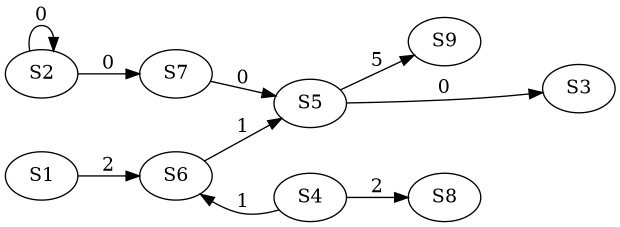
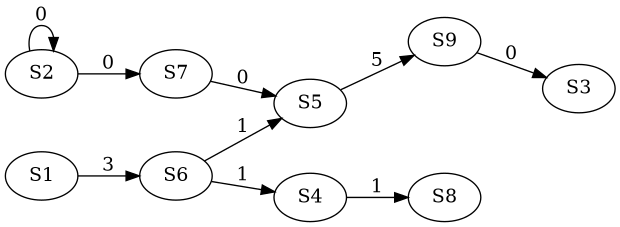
(438, 100) -> (505, 63)
(109, 166) -> (109, 166)
(377, 187) -> (377, 187)
(245, 214) -> (236, 186)
